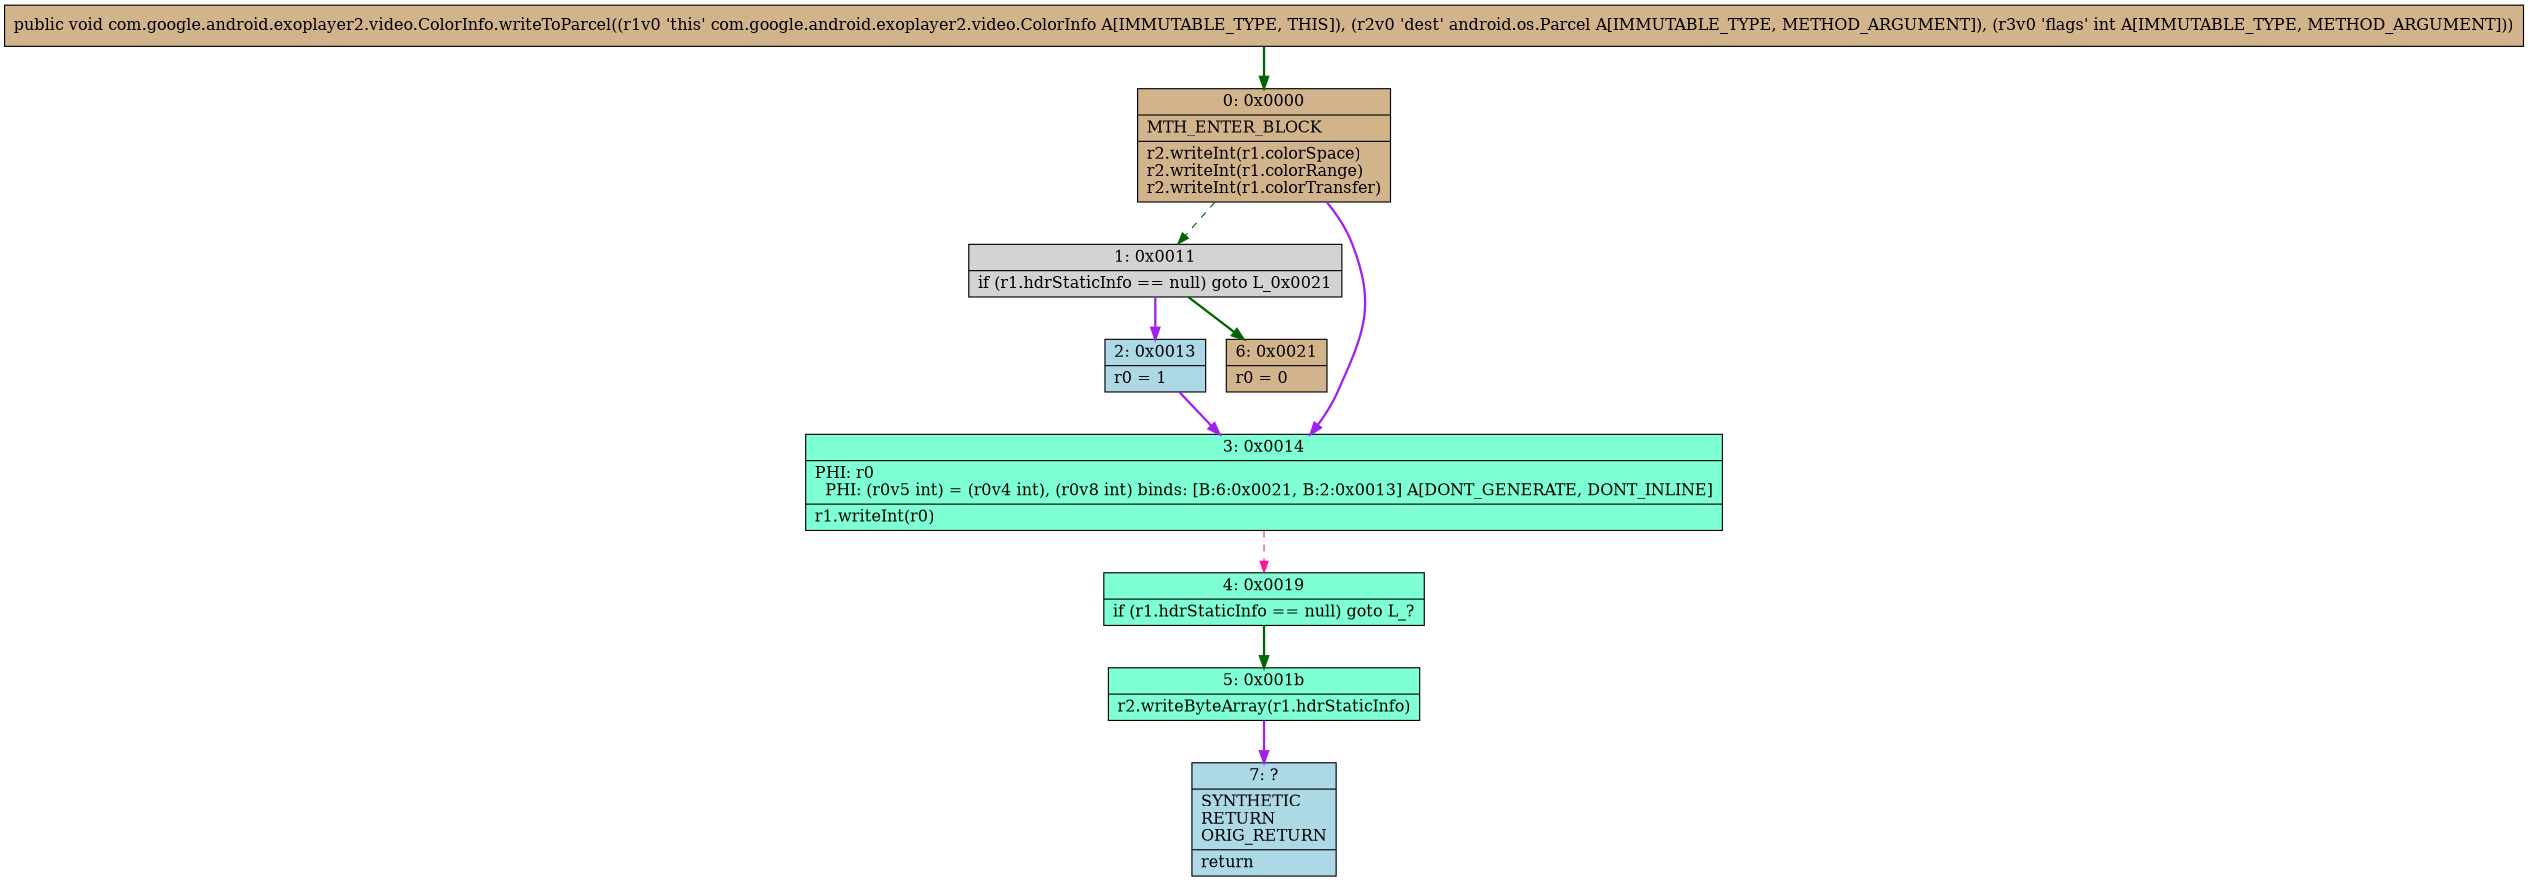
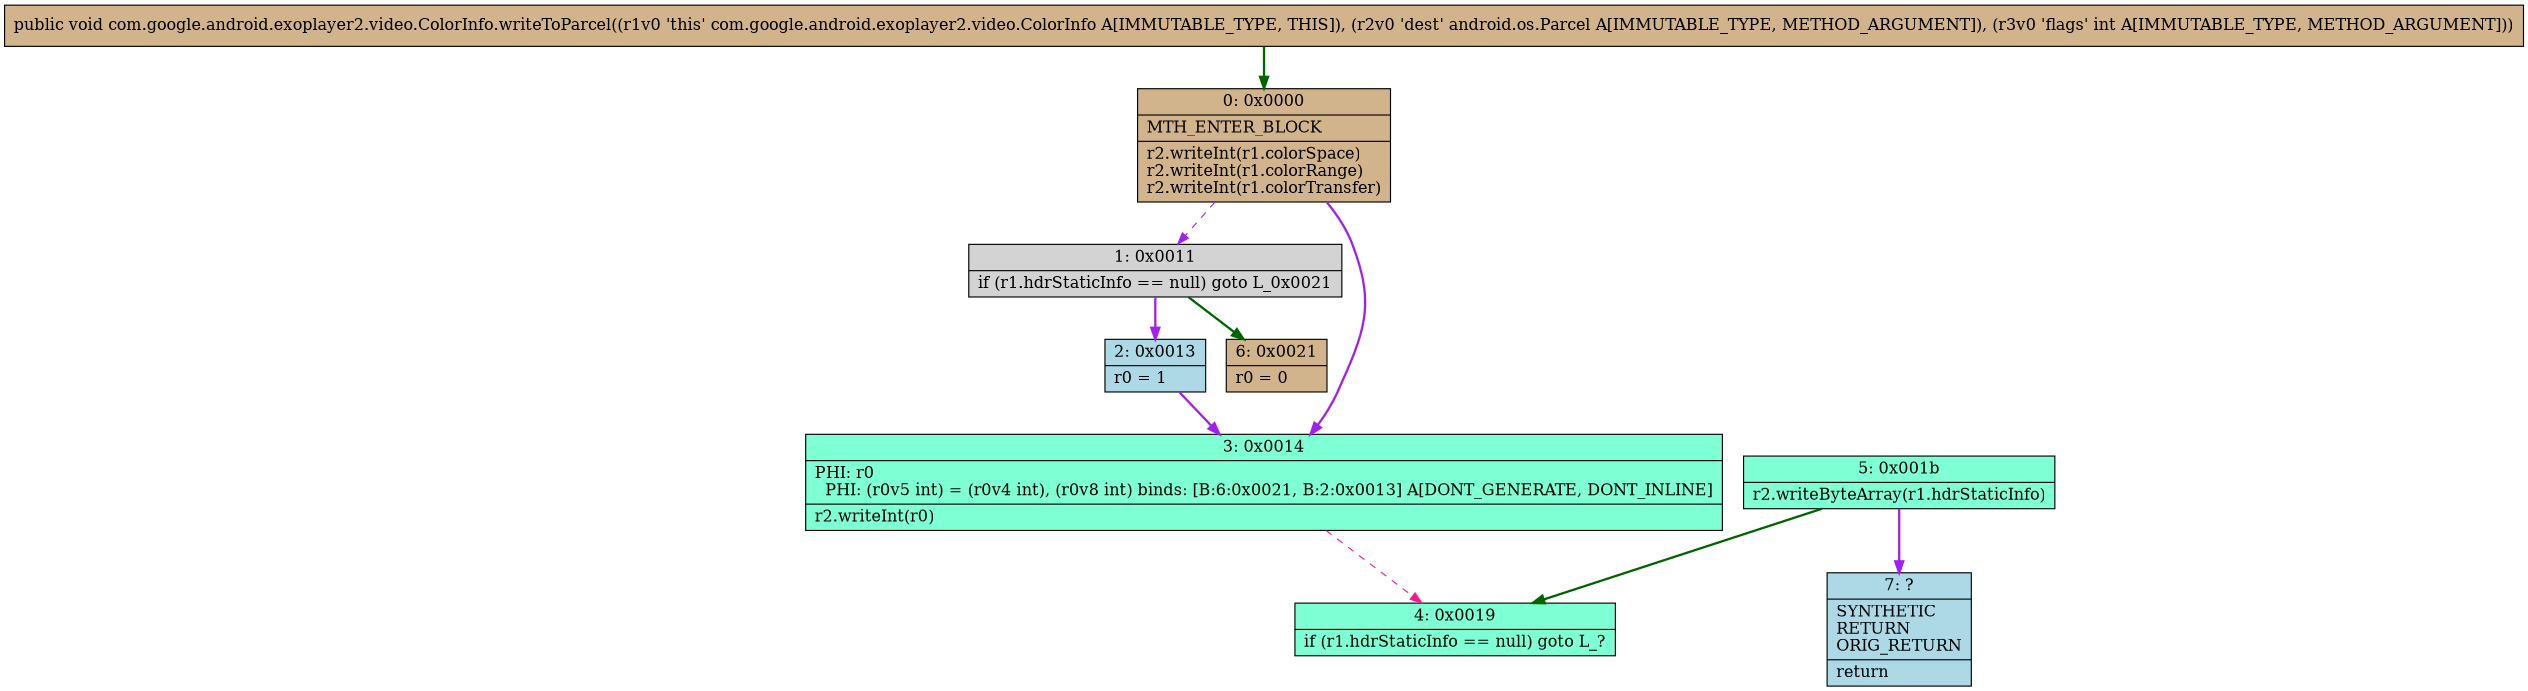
(1200, 219) -> (1200, 219)
(875, 517) -> (875, 517)
(1264, 641) -> (1683, 554)
